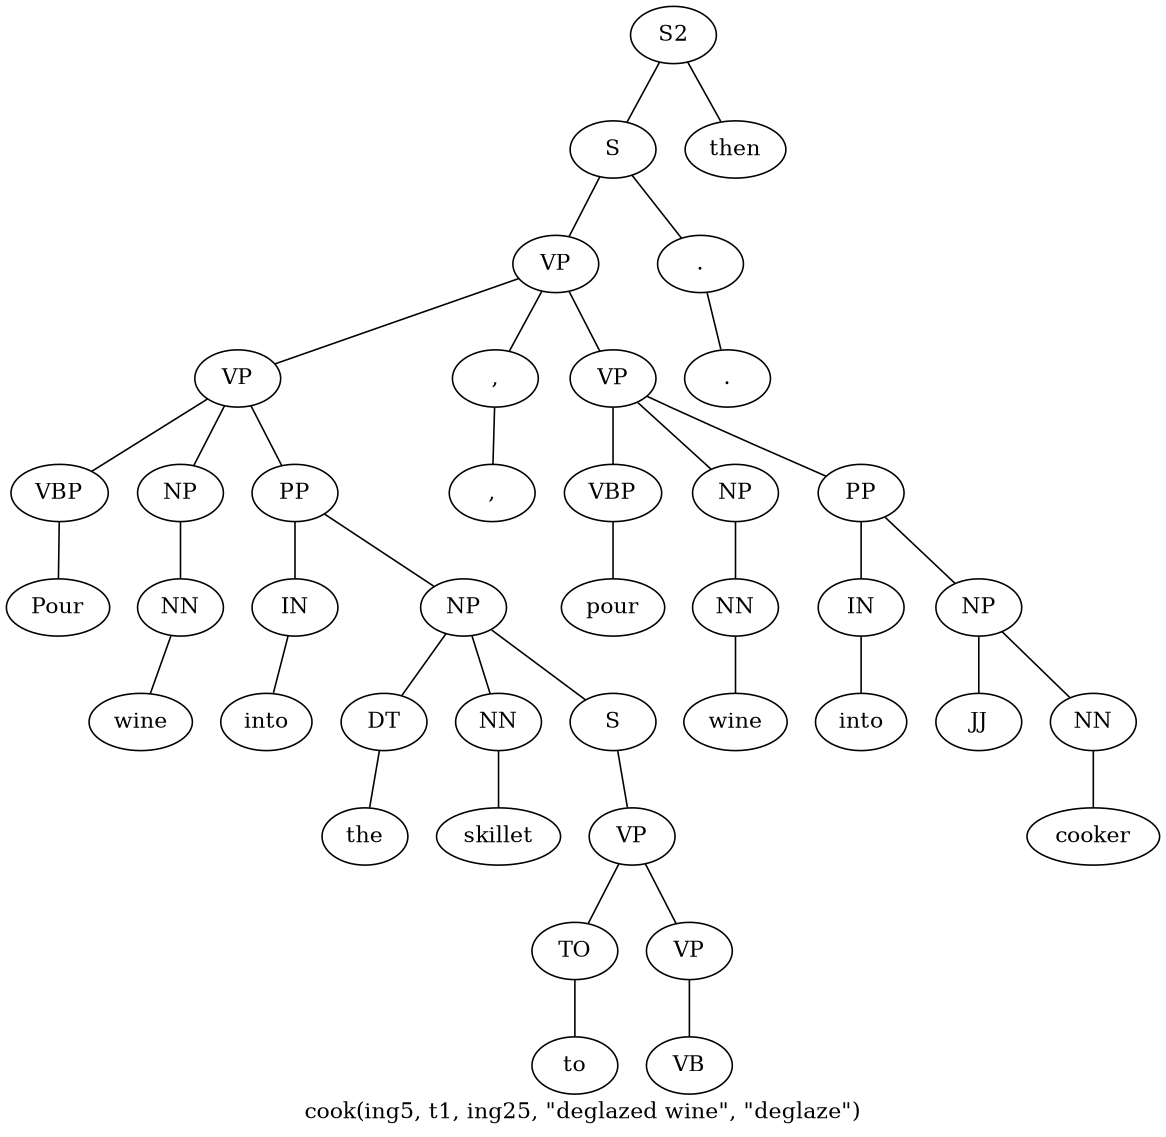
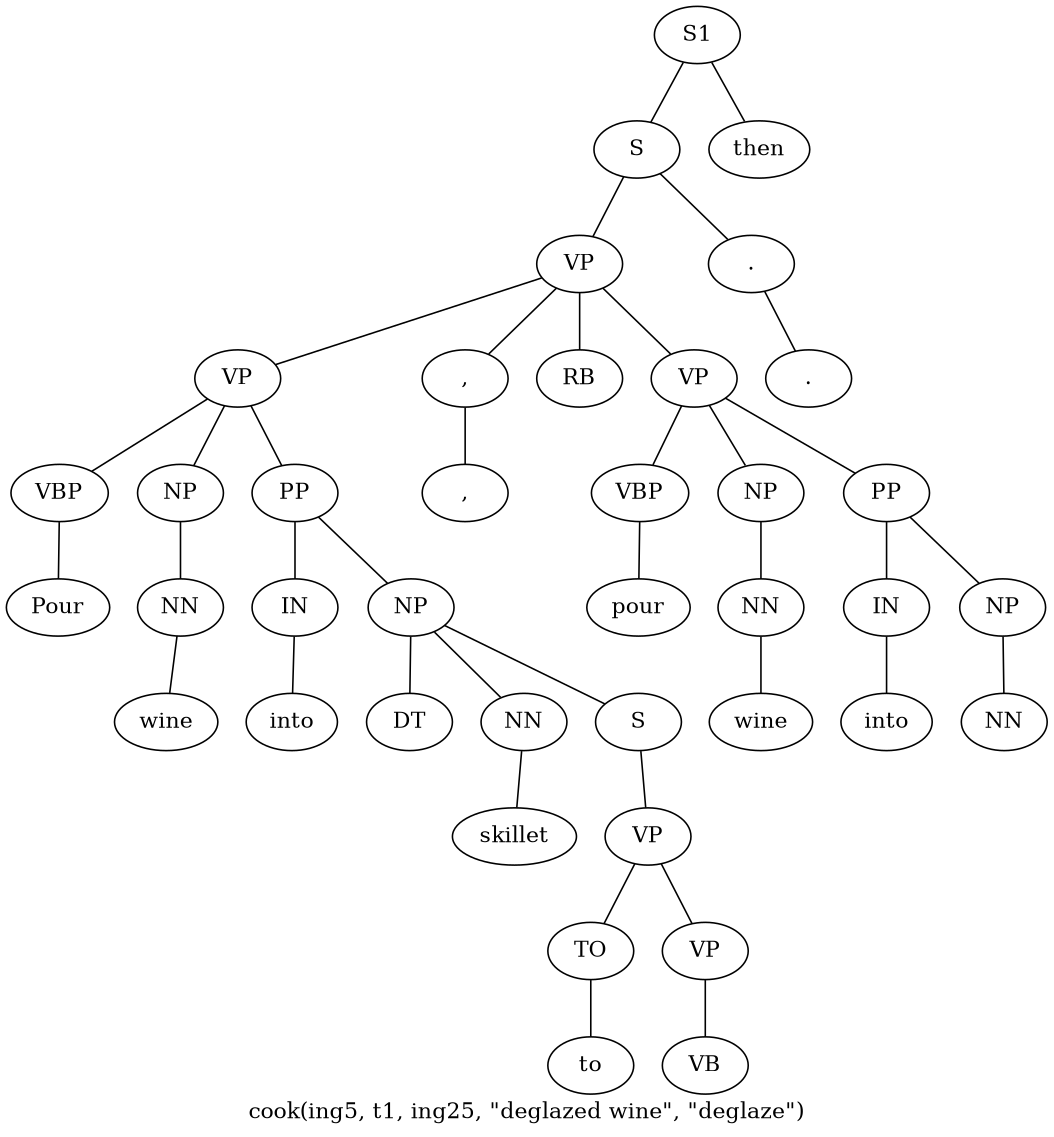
(673, 35) -> (697, 35)
none -> (580, 378)
(979, 722) -> none
(365, 836) -> none
(1093, 836) -> none
